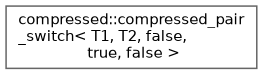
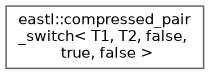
(131, 37) -> (105, 37)
